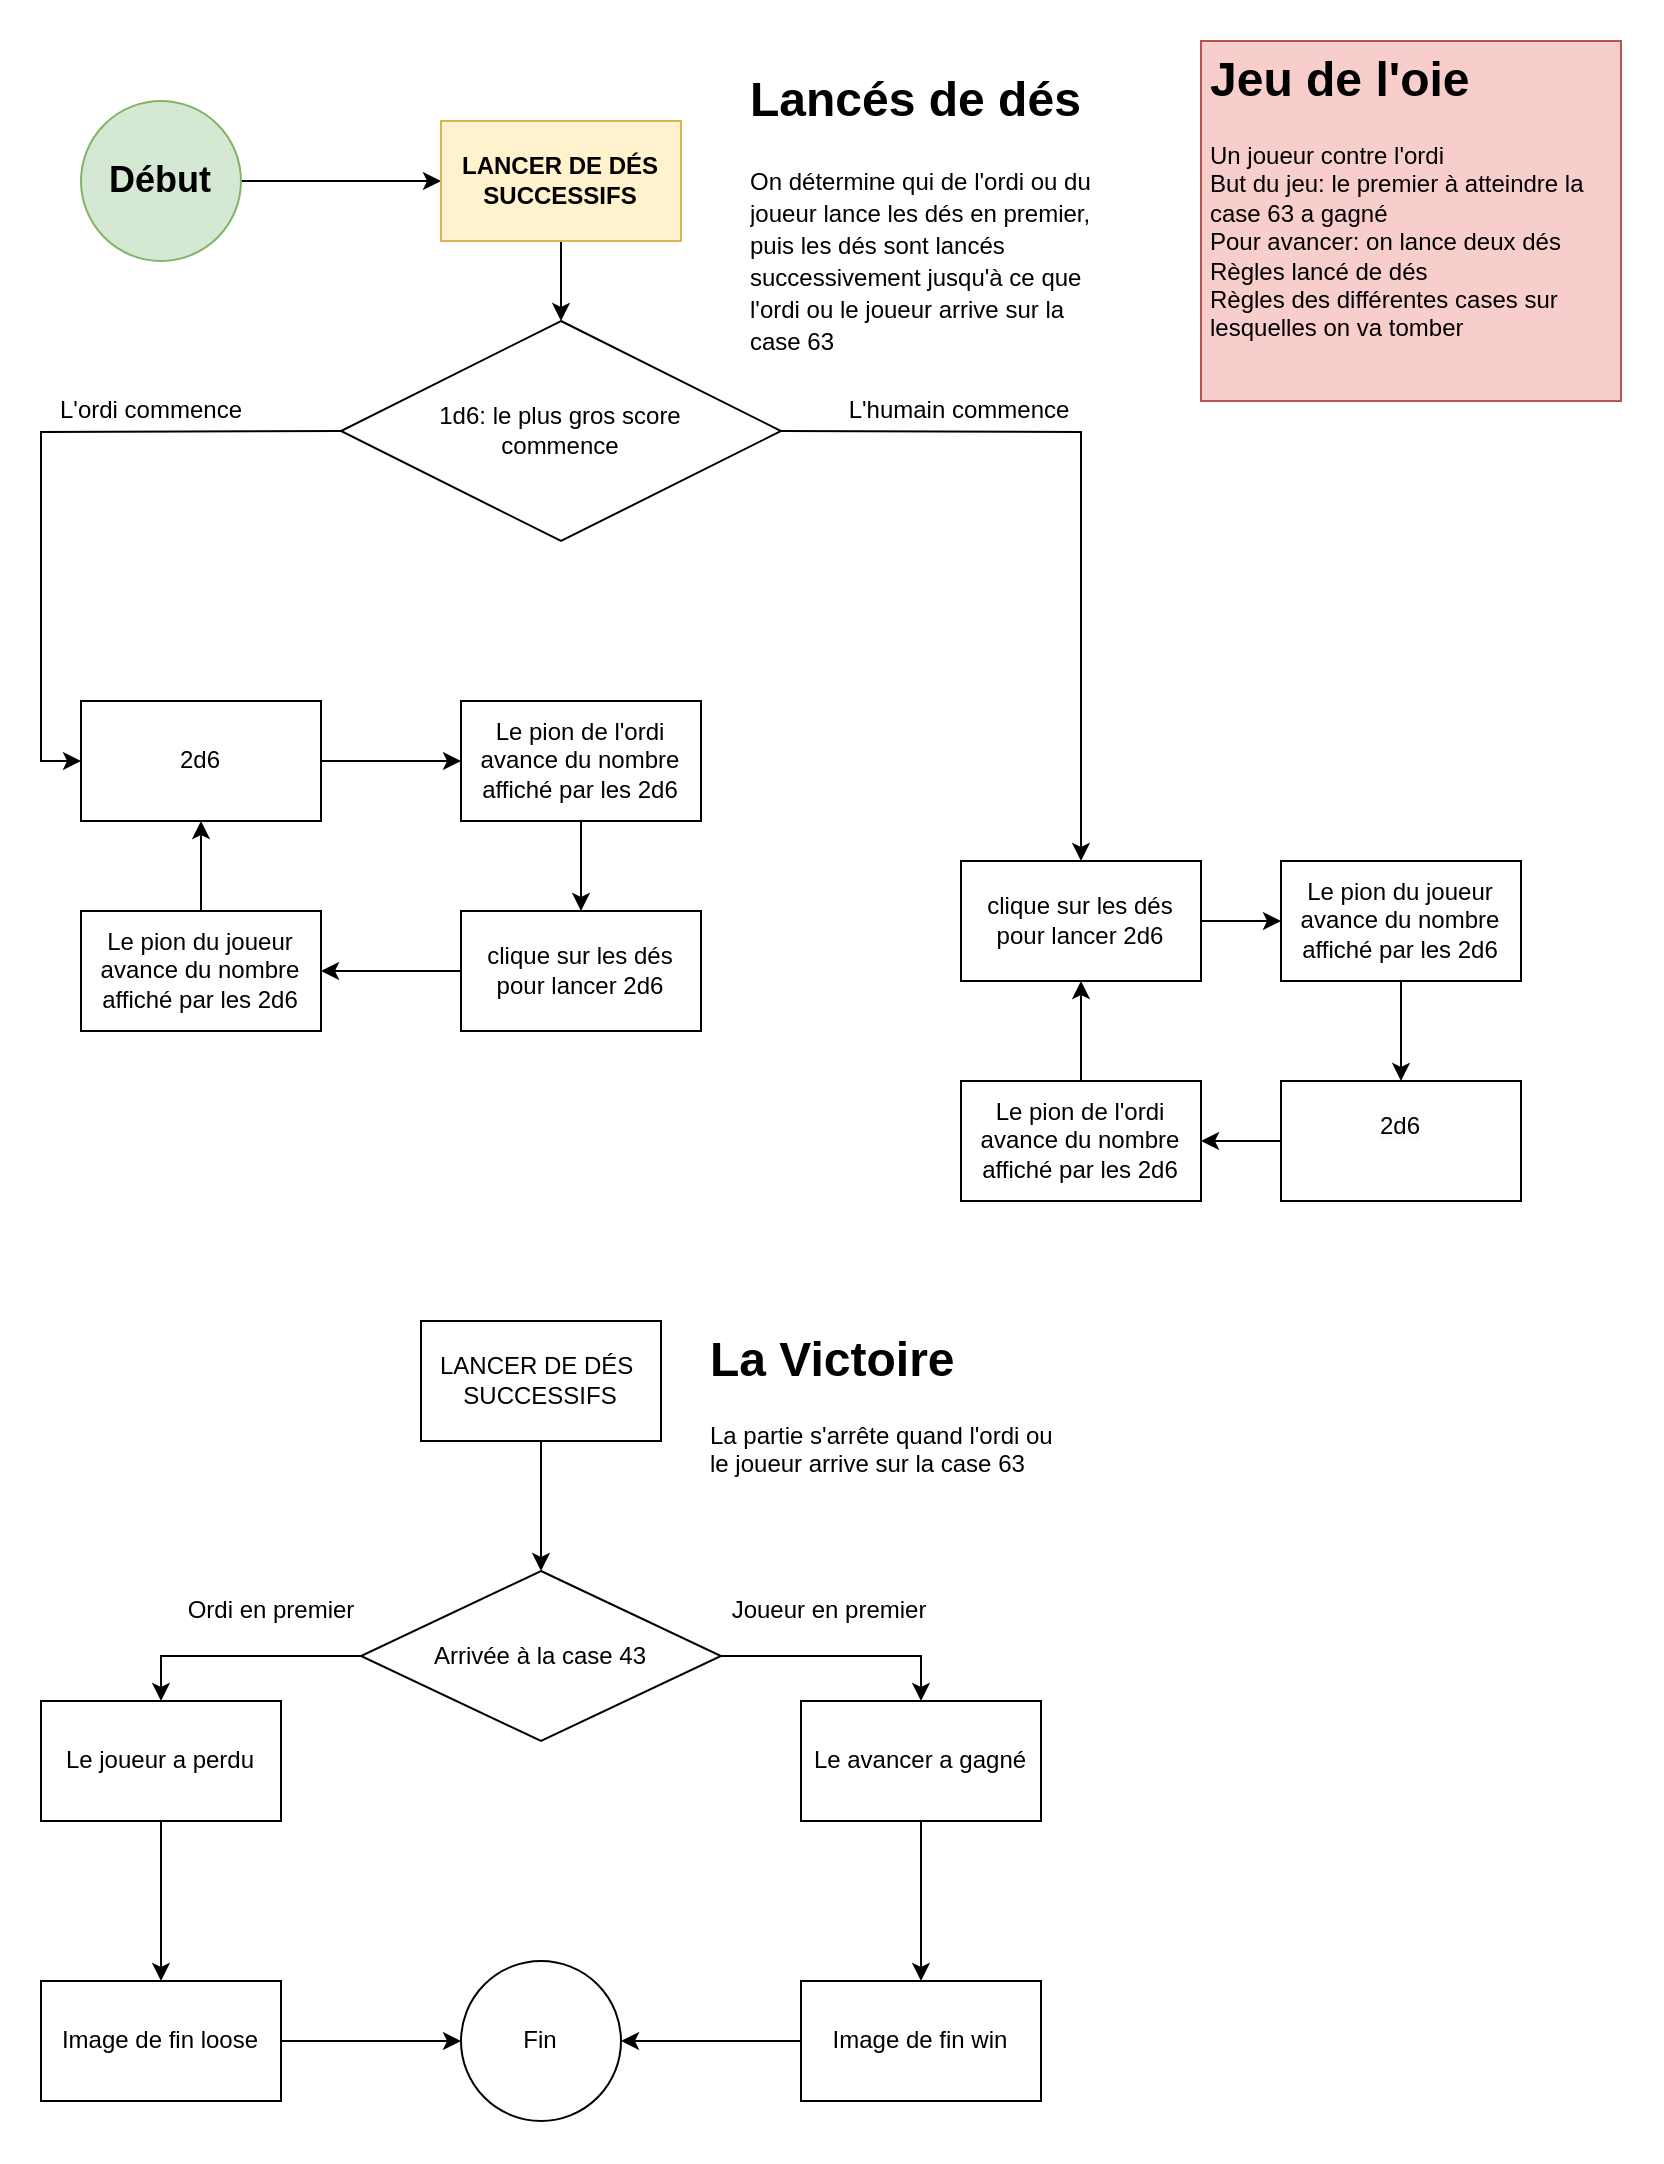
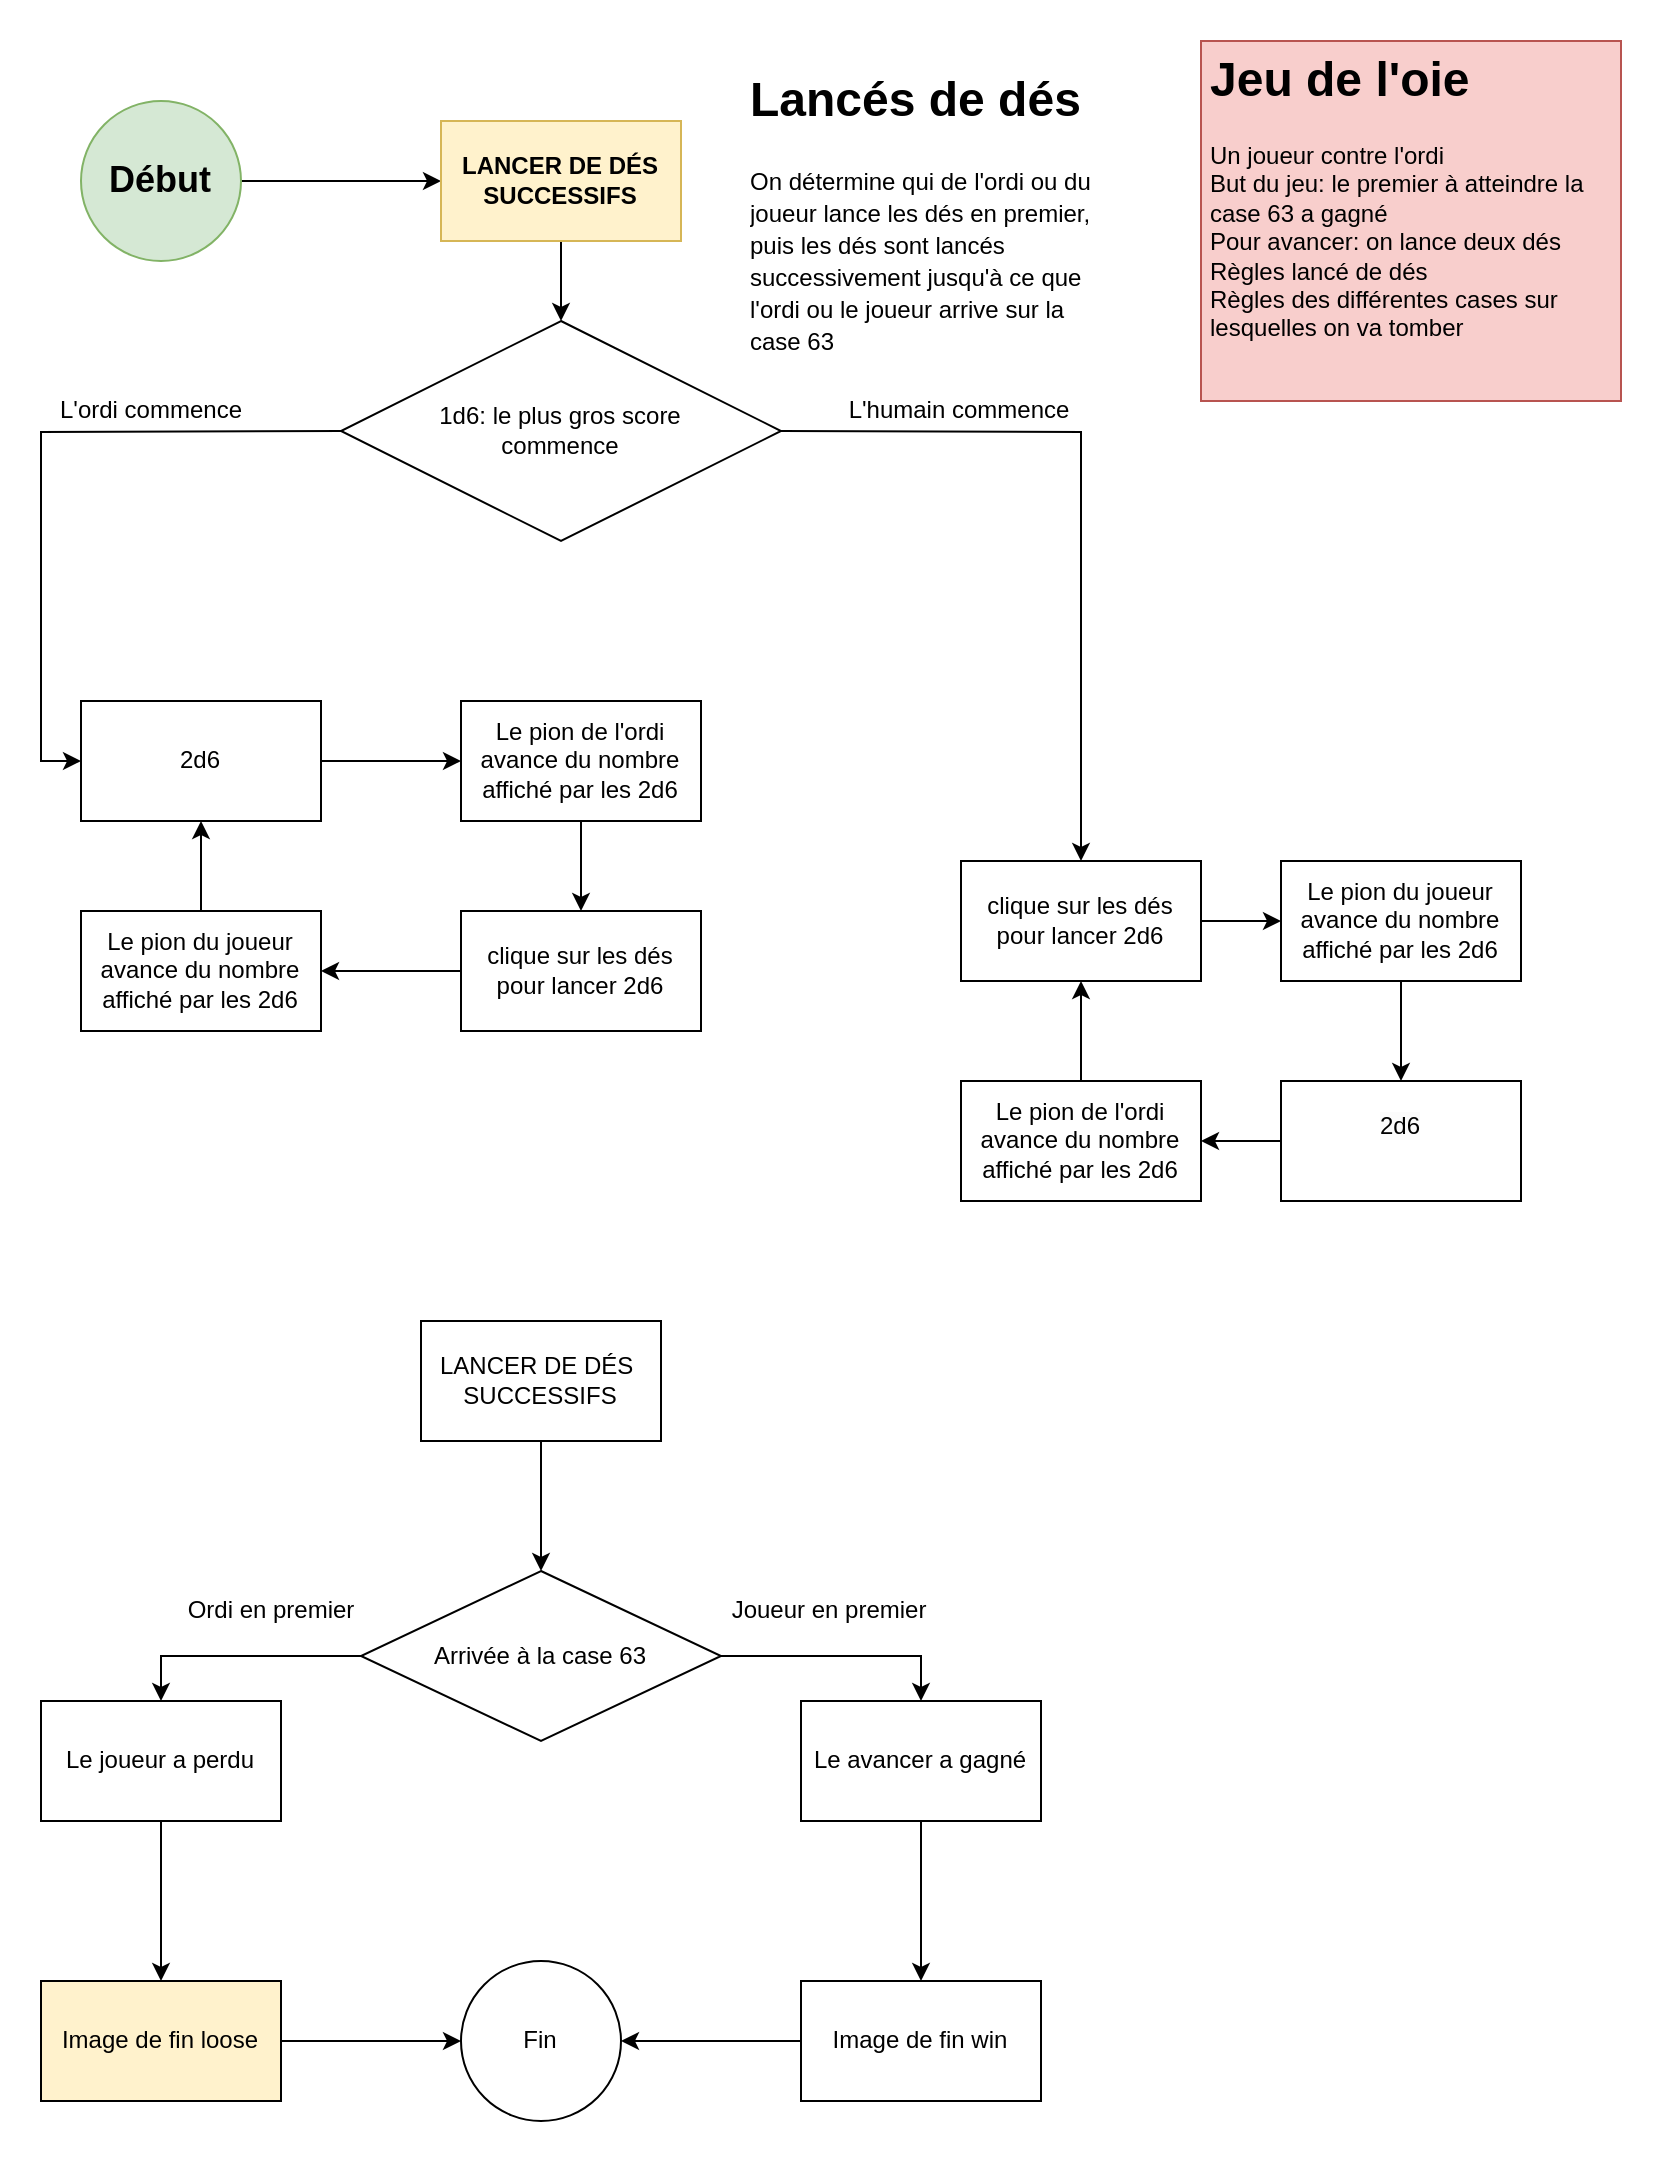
(891, 1441) -> none
(541, 1657) -> (541, 1657)
(161, 2041) -> (161, 2041)
